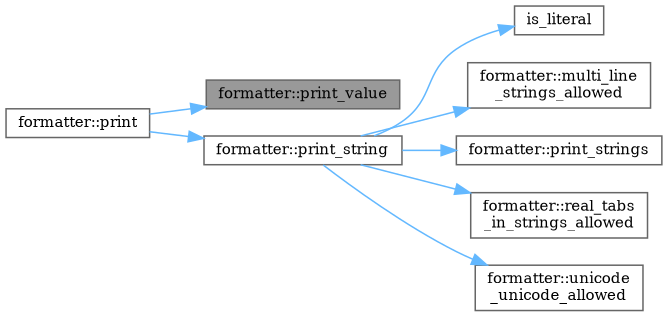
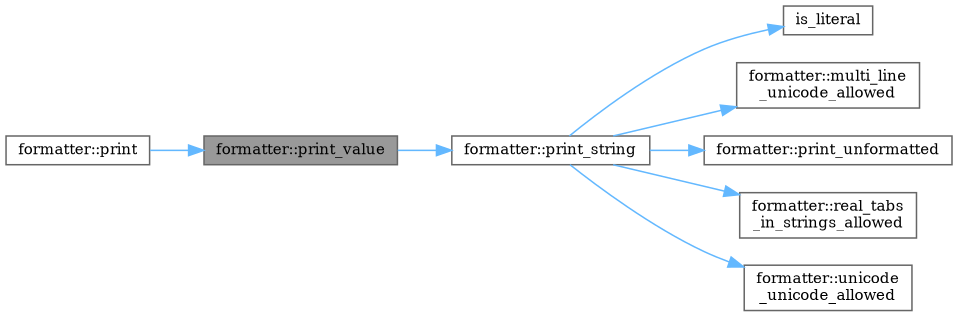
(559, 85) -> (828, 85)
(169, 134) -> (417, 150)
(559, 150) -> (828, 150)
